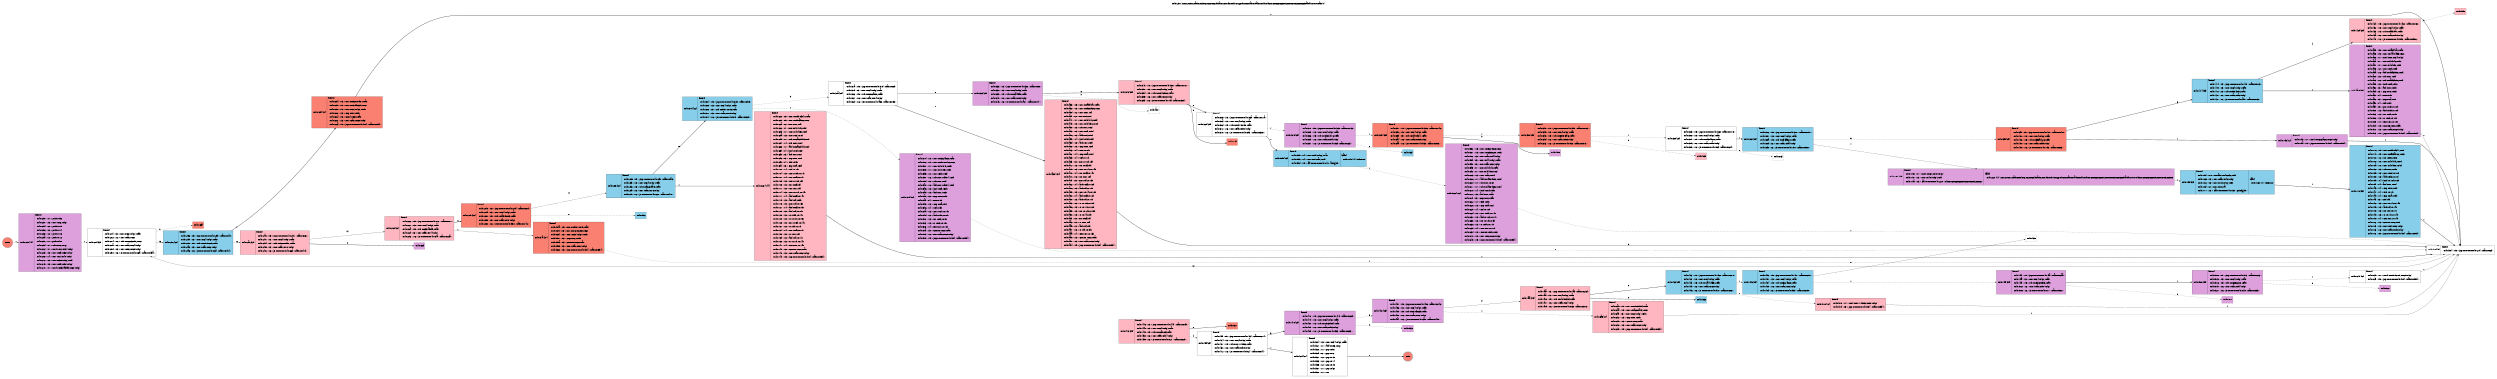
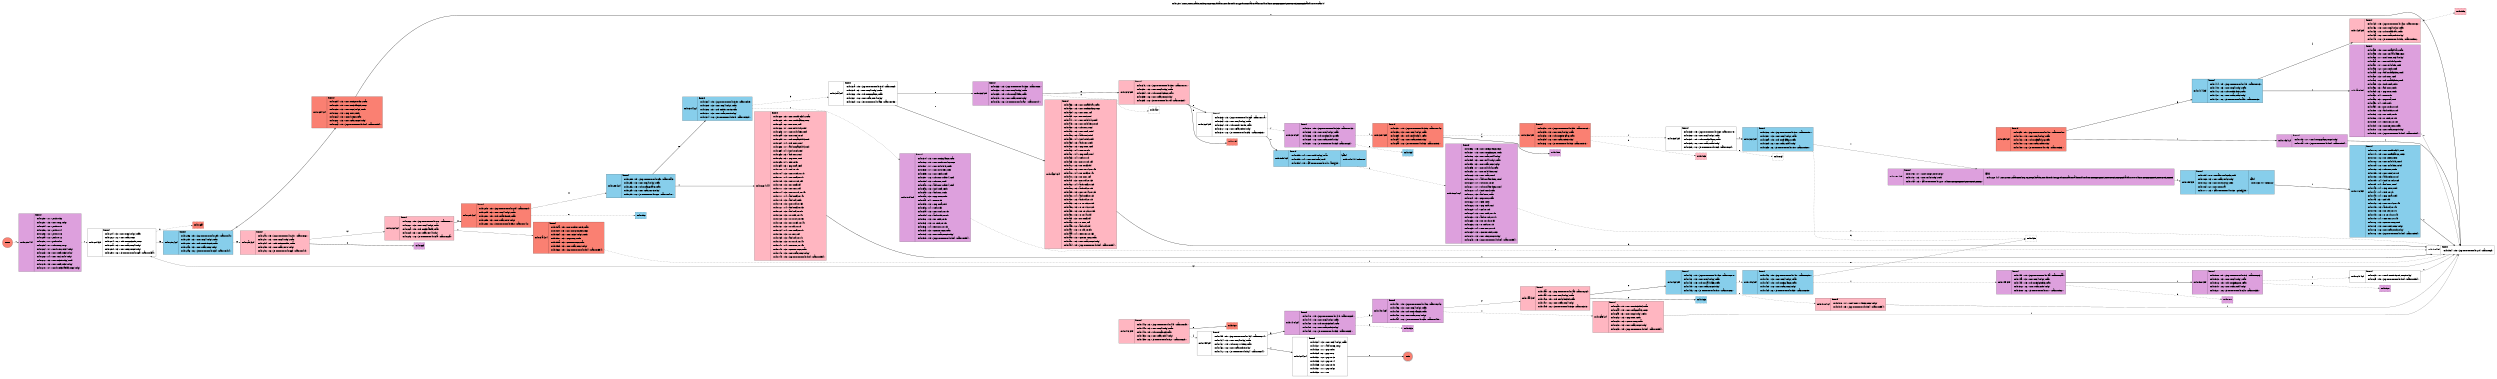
(1904, 139) -> (1877, 240)
